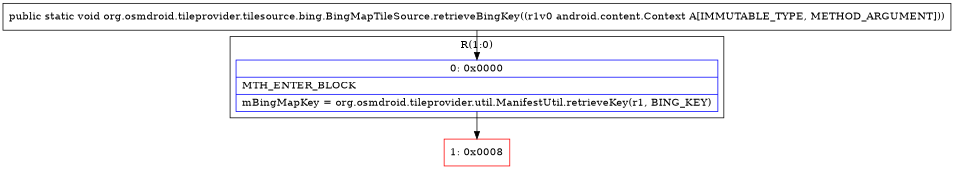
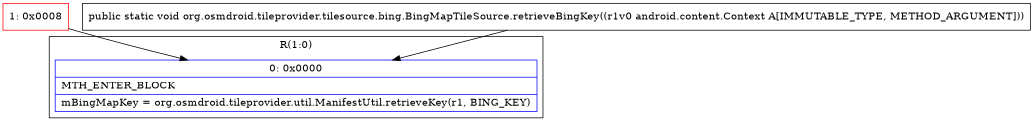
(477, 122) -> (124, 44)
